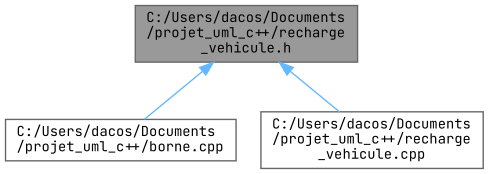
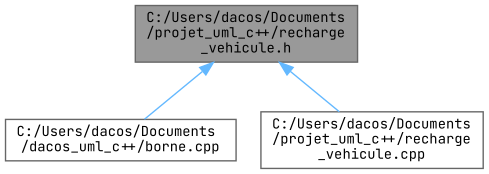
(121, 140) -> (121, 140)
